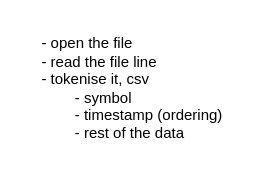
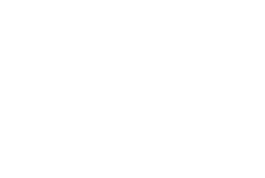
(132, 88) -> none
